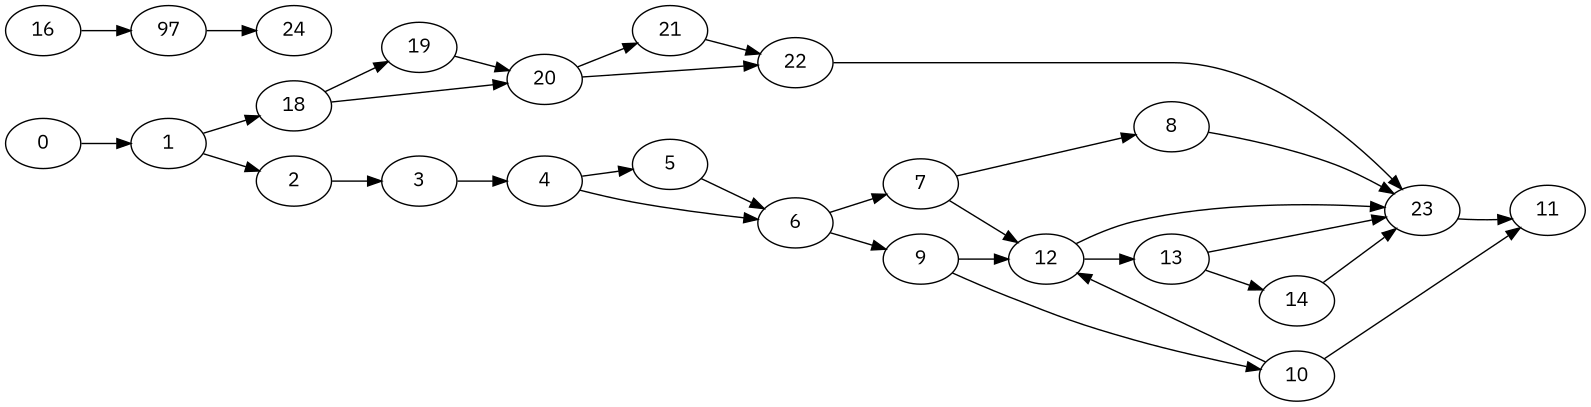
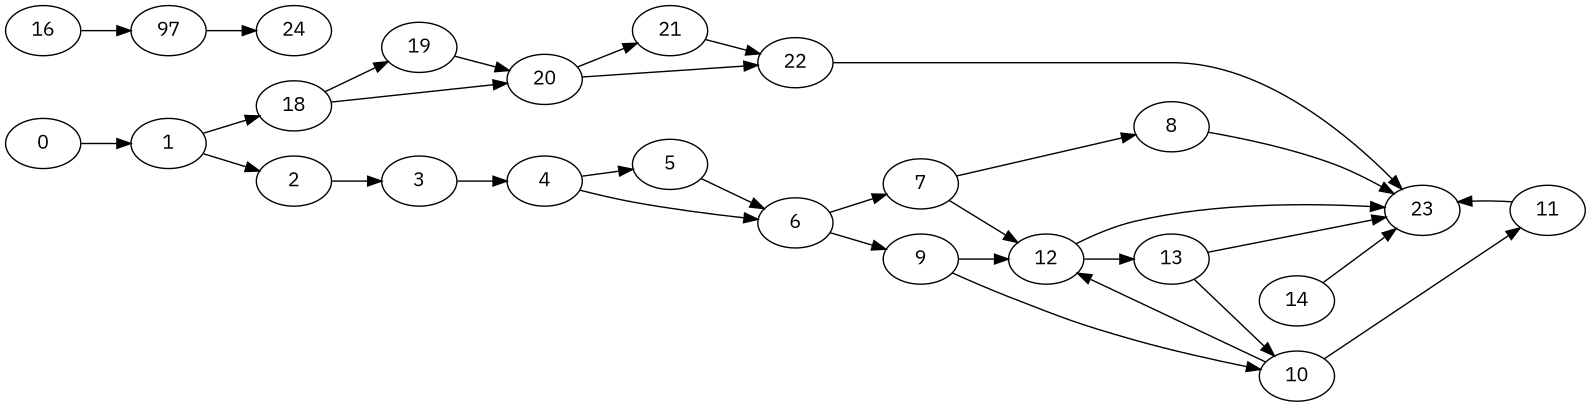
(1478, 220) -> (1492, 201)
(1228, 278) -> (1229, 313)
